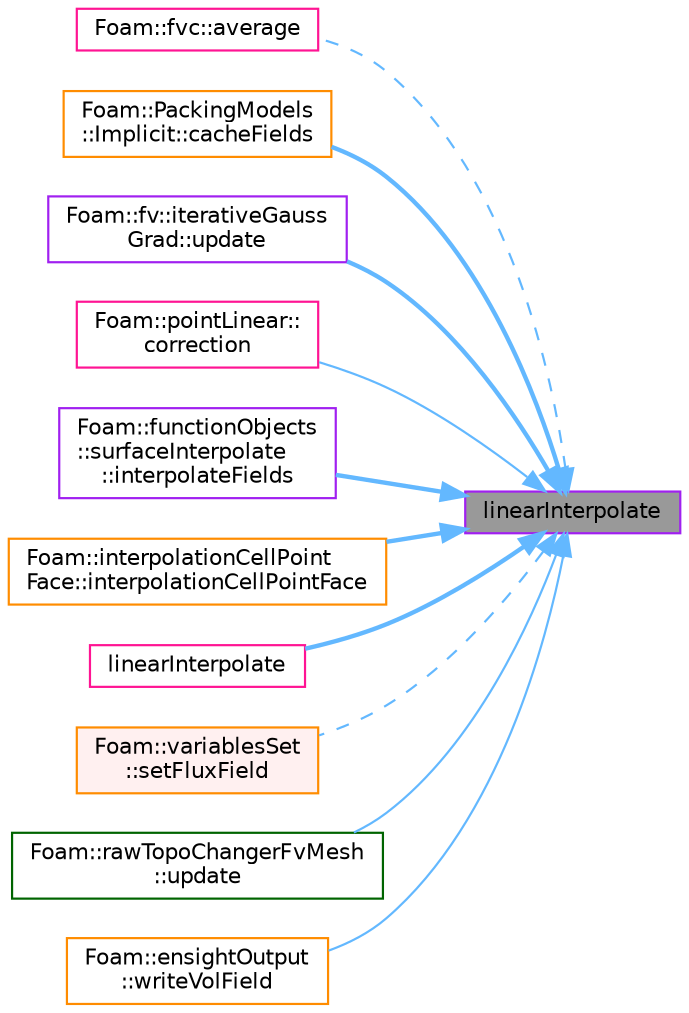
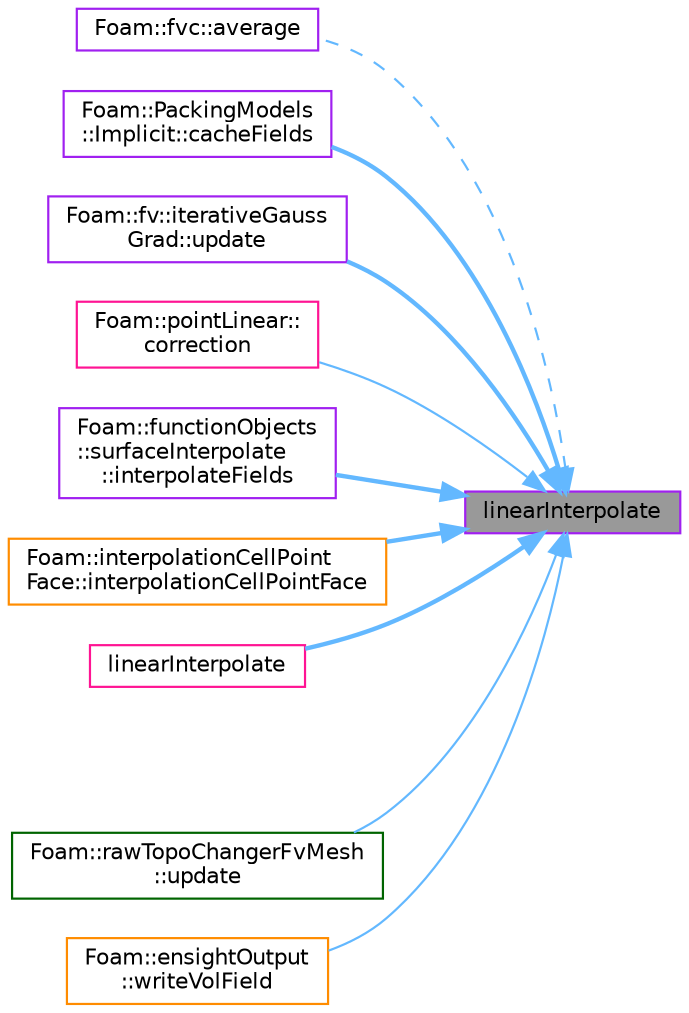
(198, 30) -> (198, 30)
(198, 124) -> (198, 124)
(198, 760) -> none
